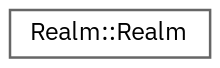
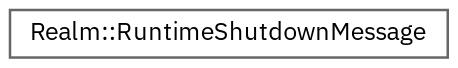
(110, 34) -> (229, 34)
